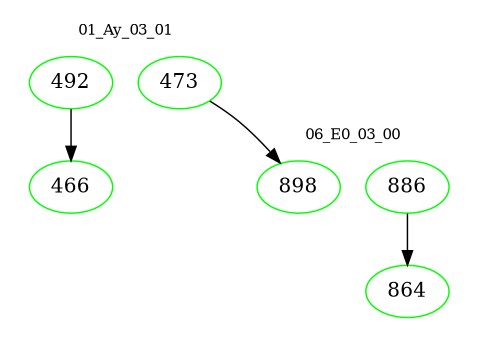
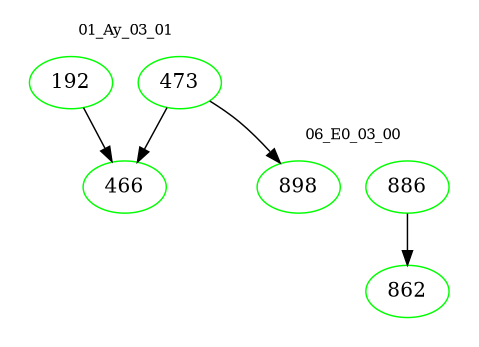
(71, 83) -> (71, 83)
none -> (156, 128)
(407, 291) -> (407, 291)
